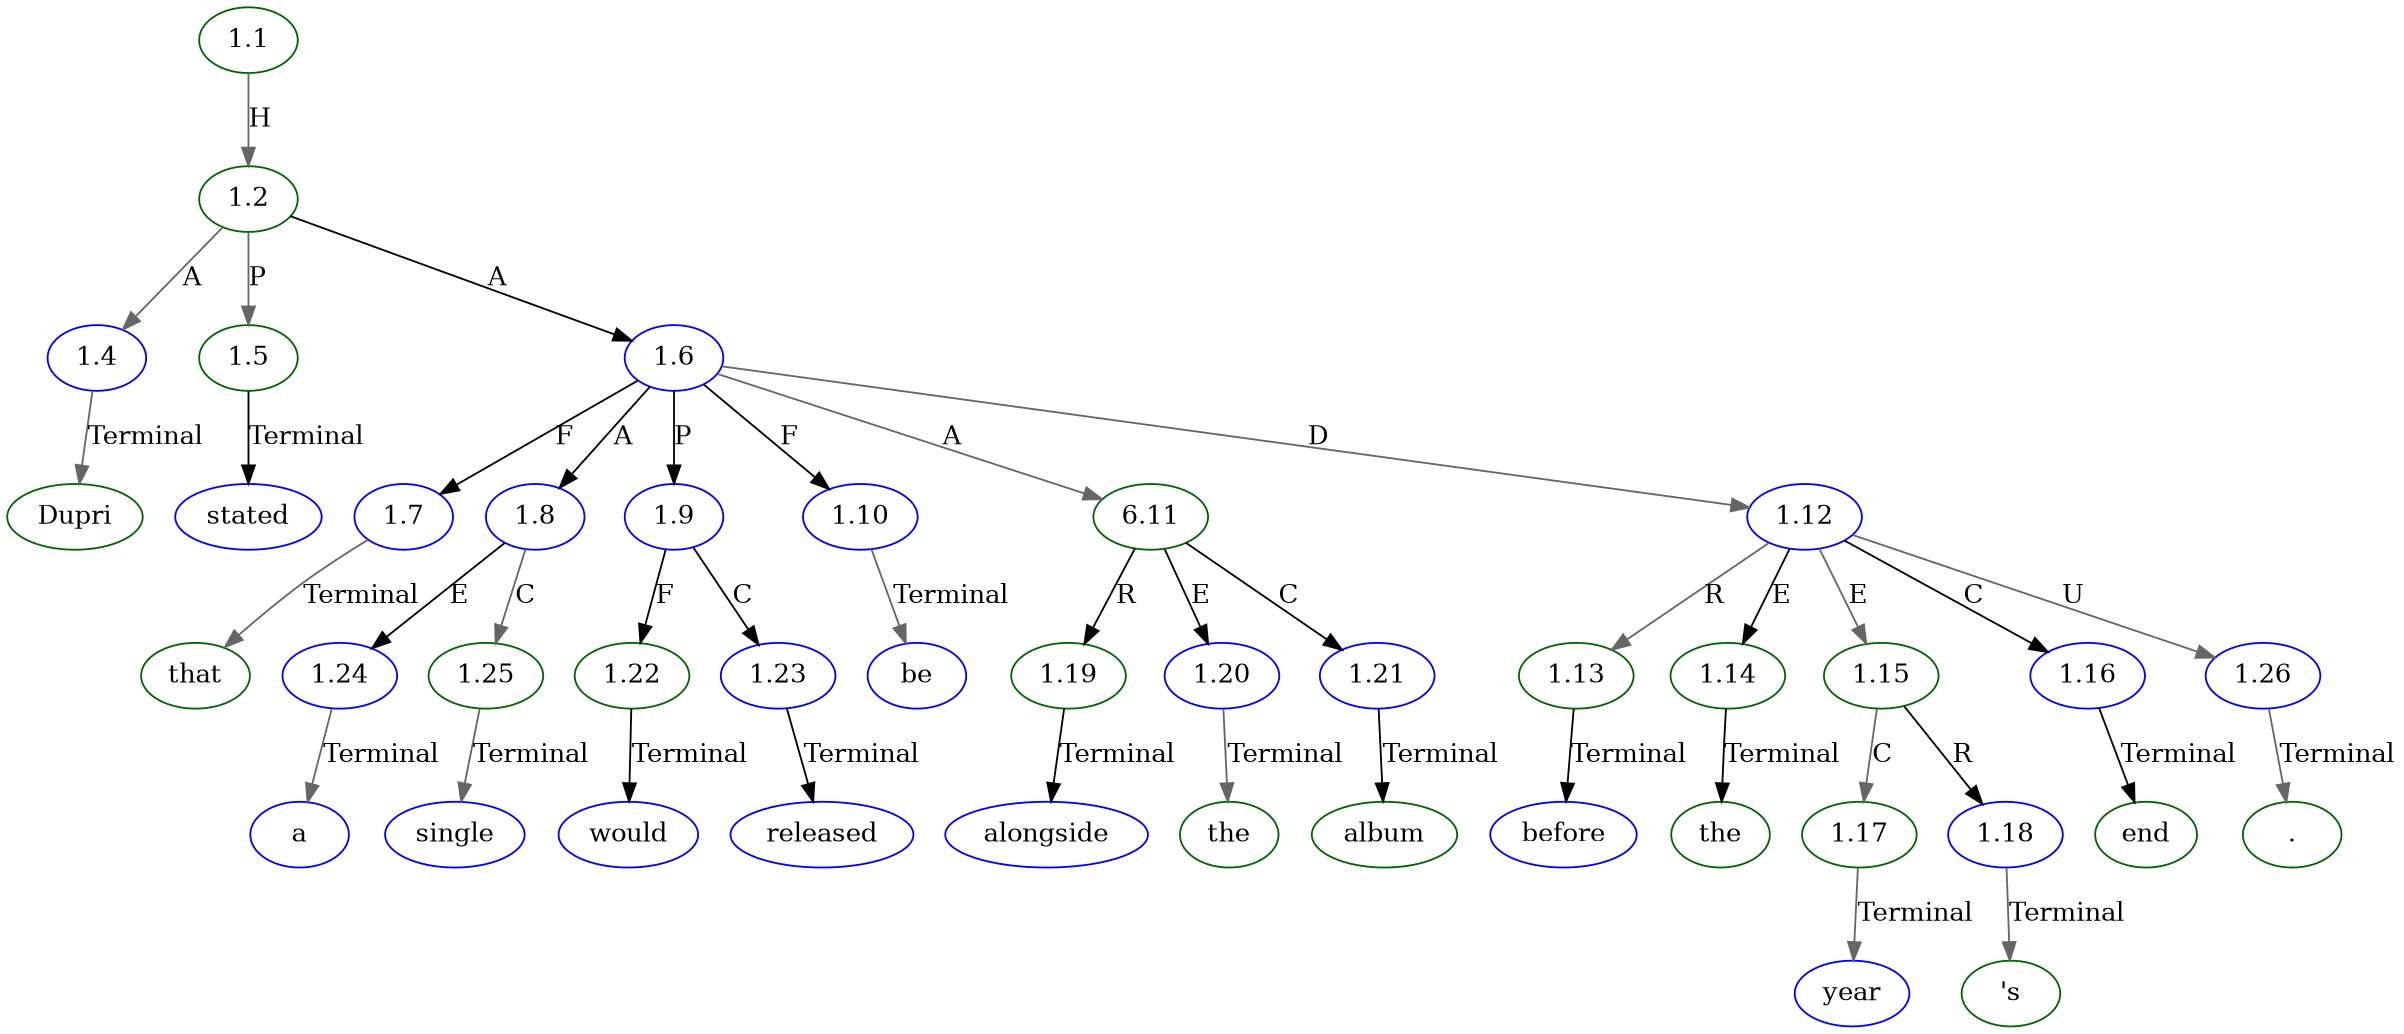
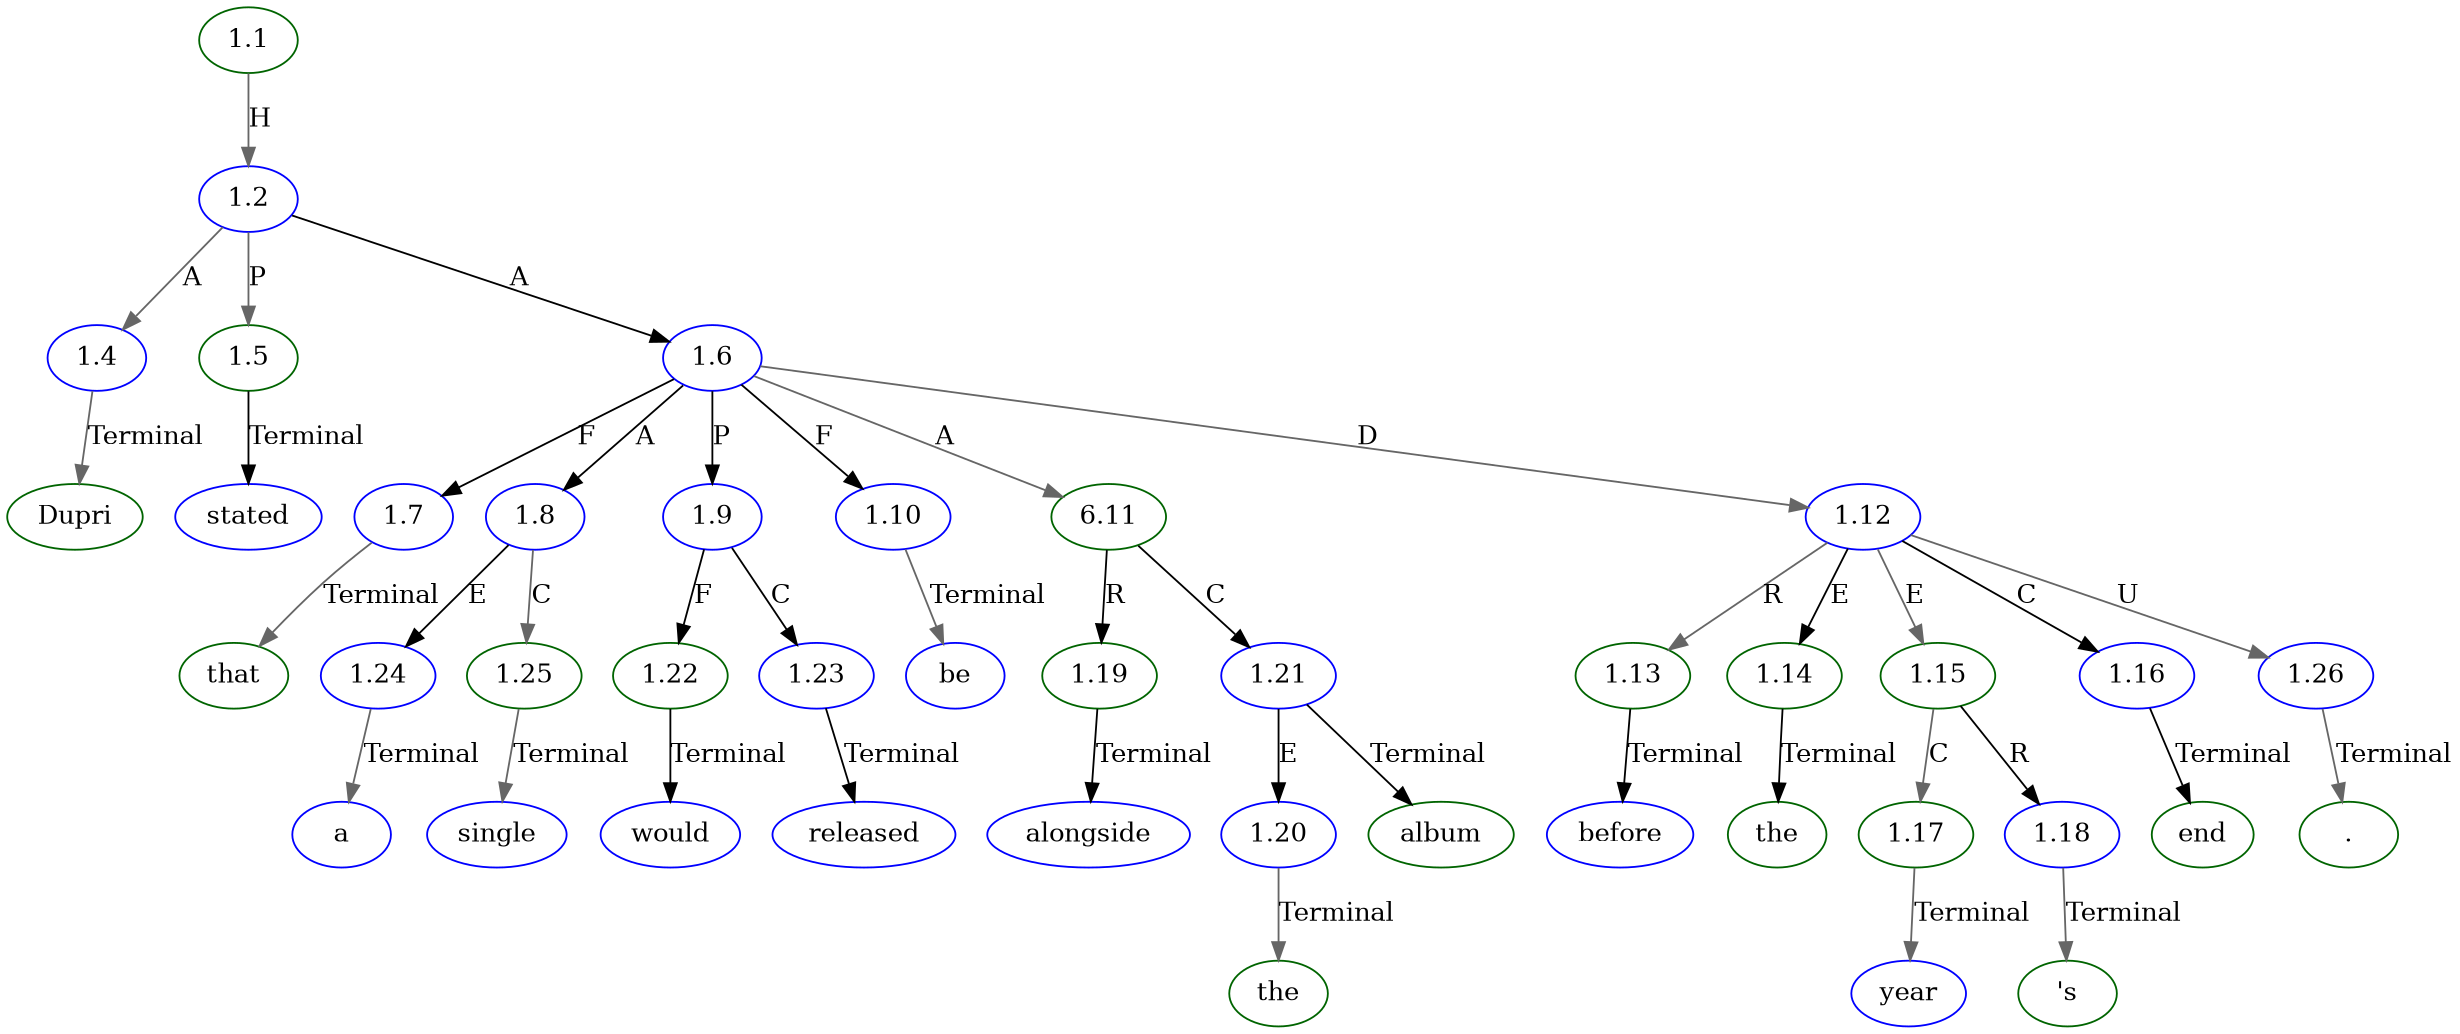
(248, 199) -> (248, 199)
(1183, 588) -> (1279, 746)
